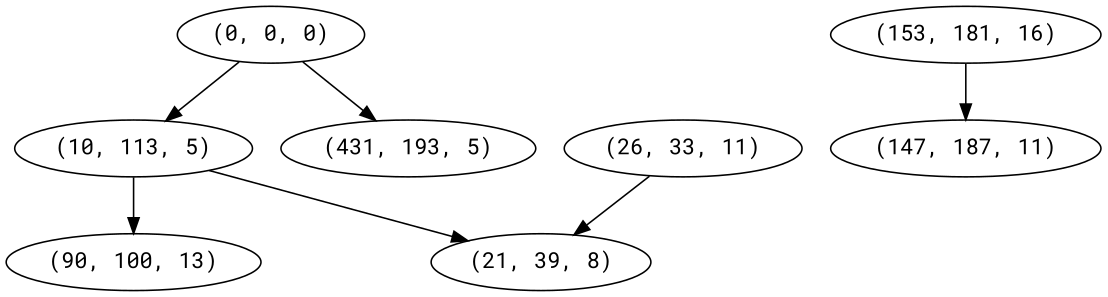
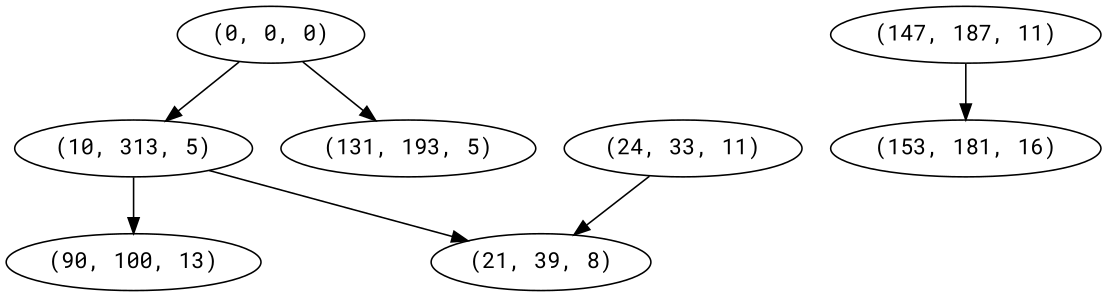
(966, 84) -> (966, 84)
(134, 148) -> (134, 148)
(408, 148) -> (408, 148)
(683, 148) -> (683, 148)
